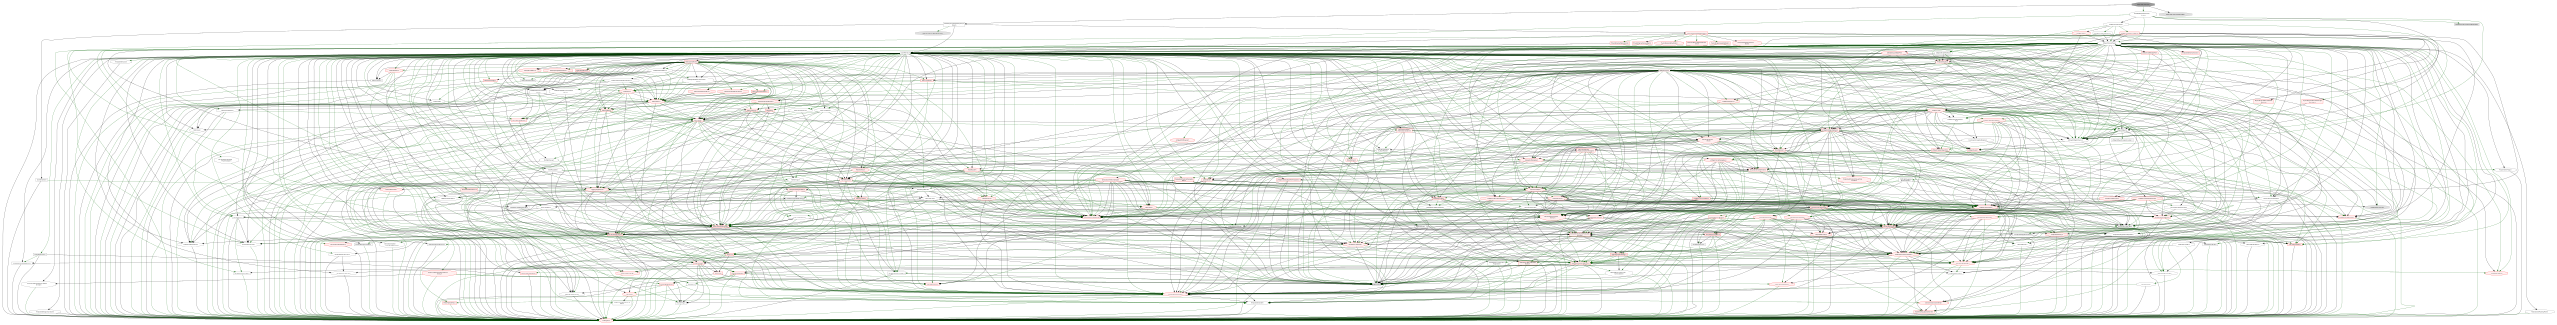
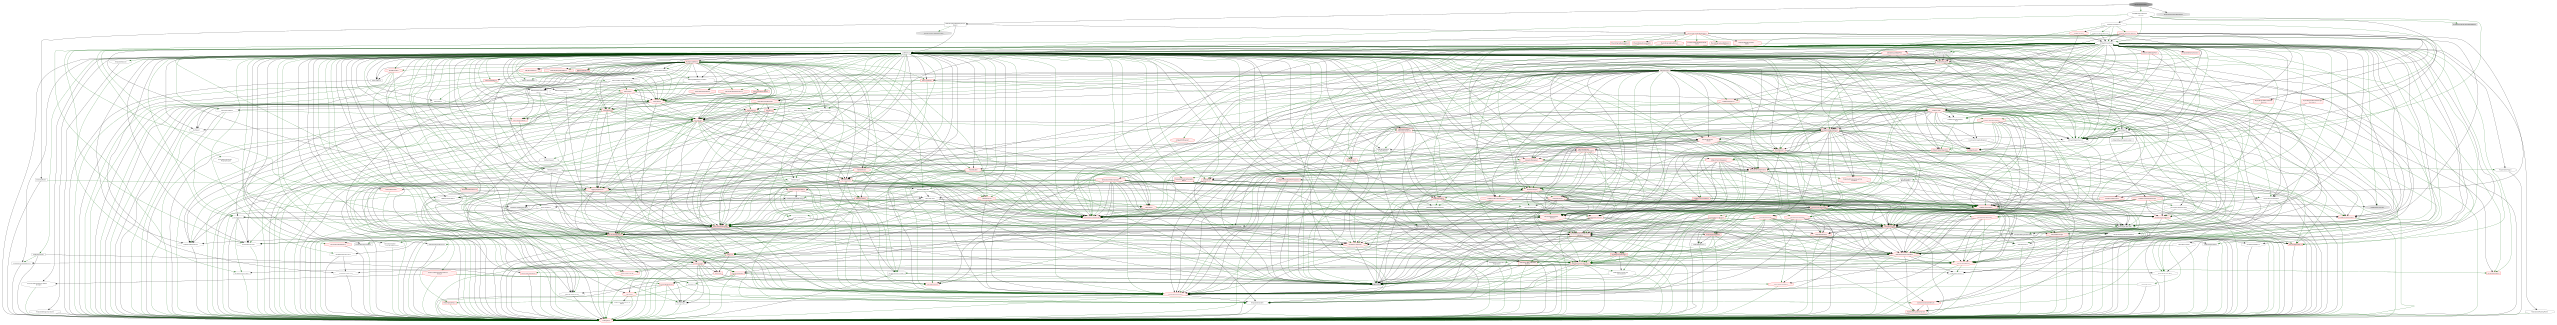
(2497, 273) -> (2494, 273)
